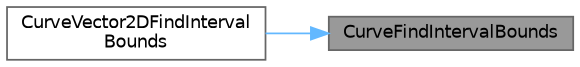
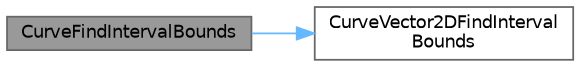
(288, 33) -> (274, 33)
